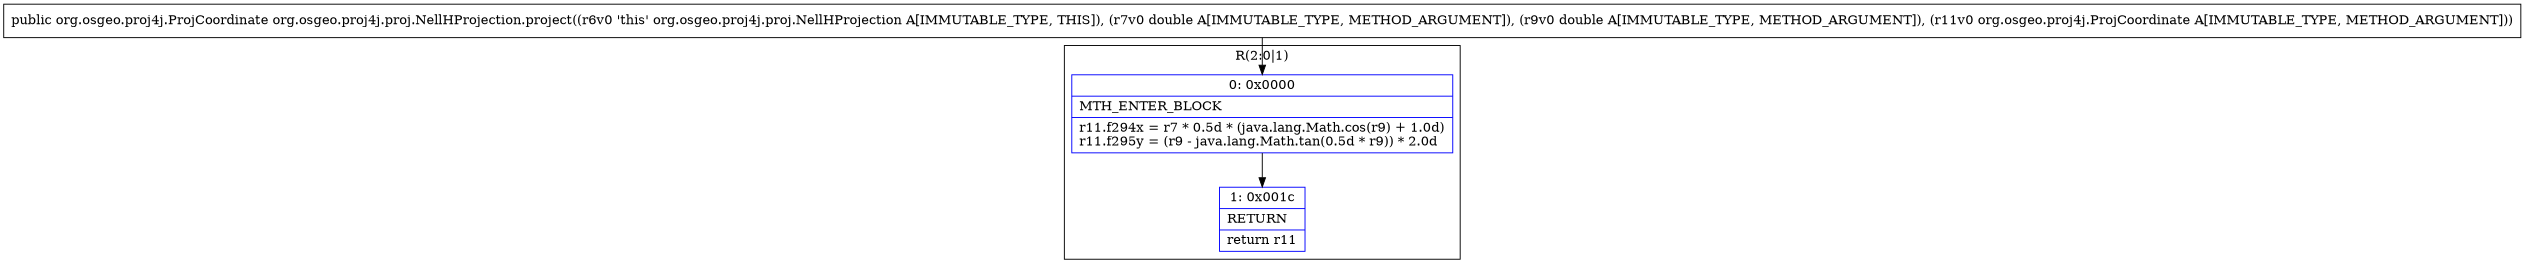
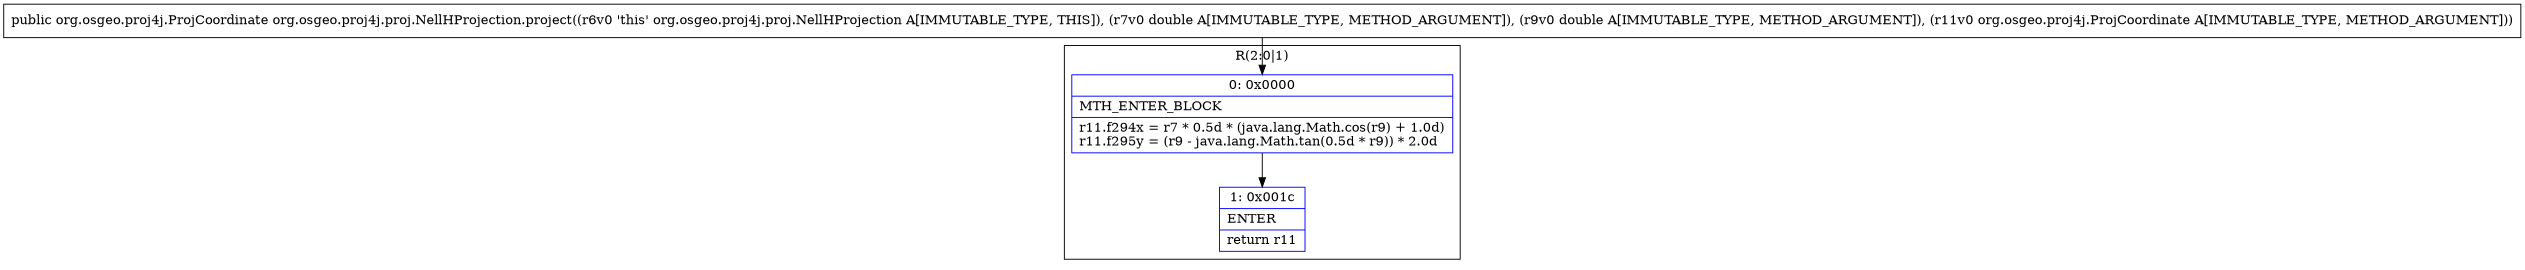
(1257, 219) -> (1252, 219)
